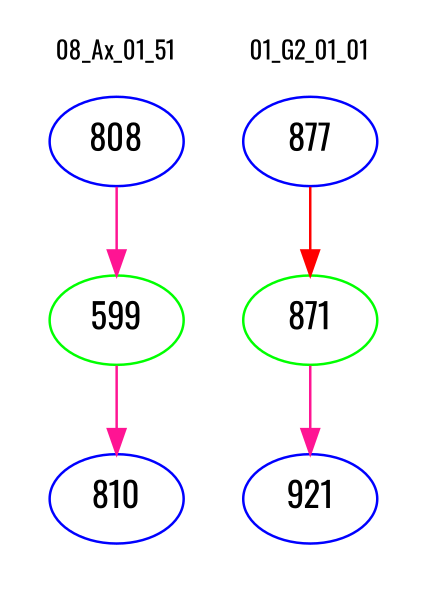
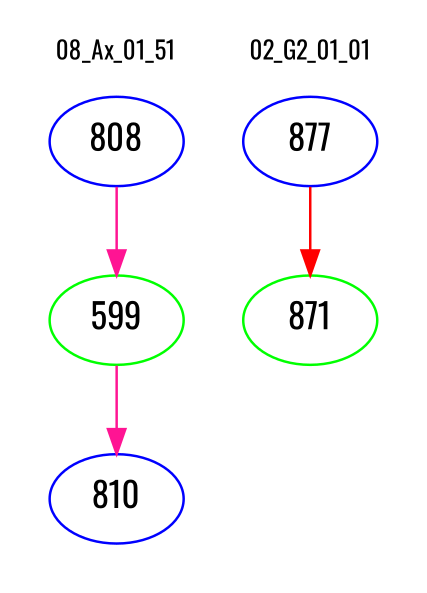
(310, 53) -> (310, 53)
(310, 499) -> none
